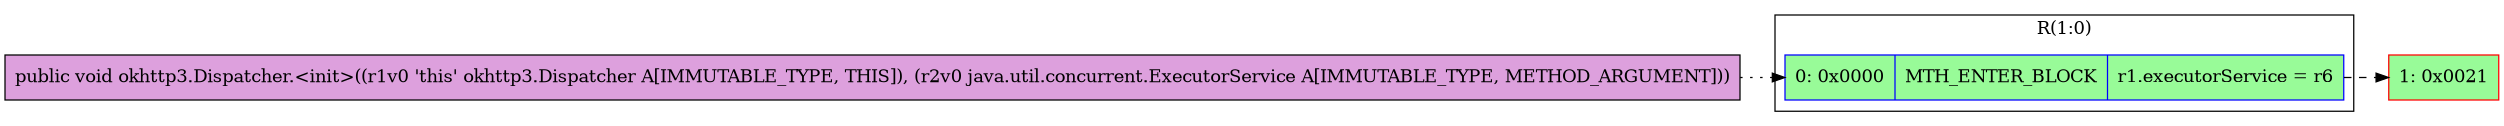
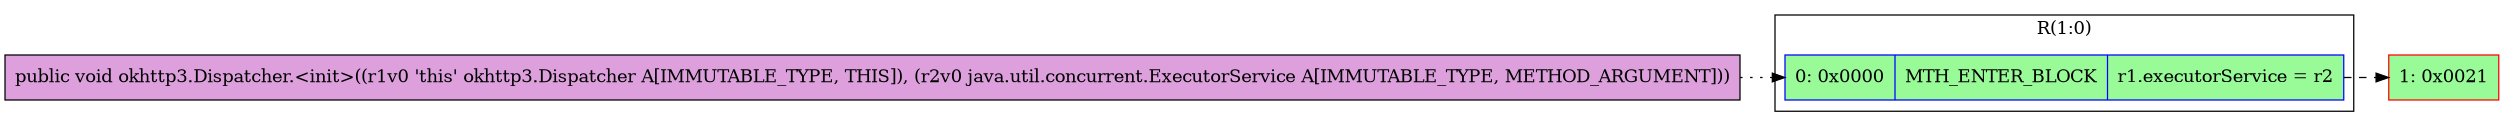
(2226, 77) -> (2226, 77)
